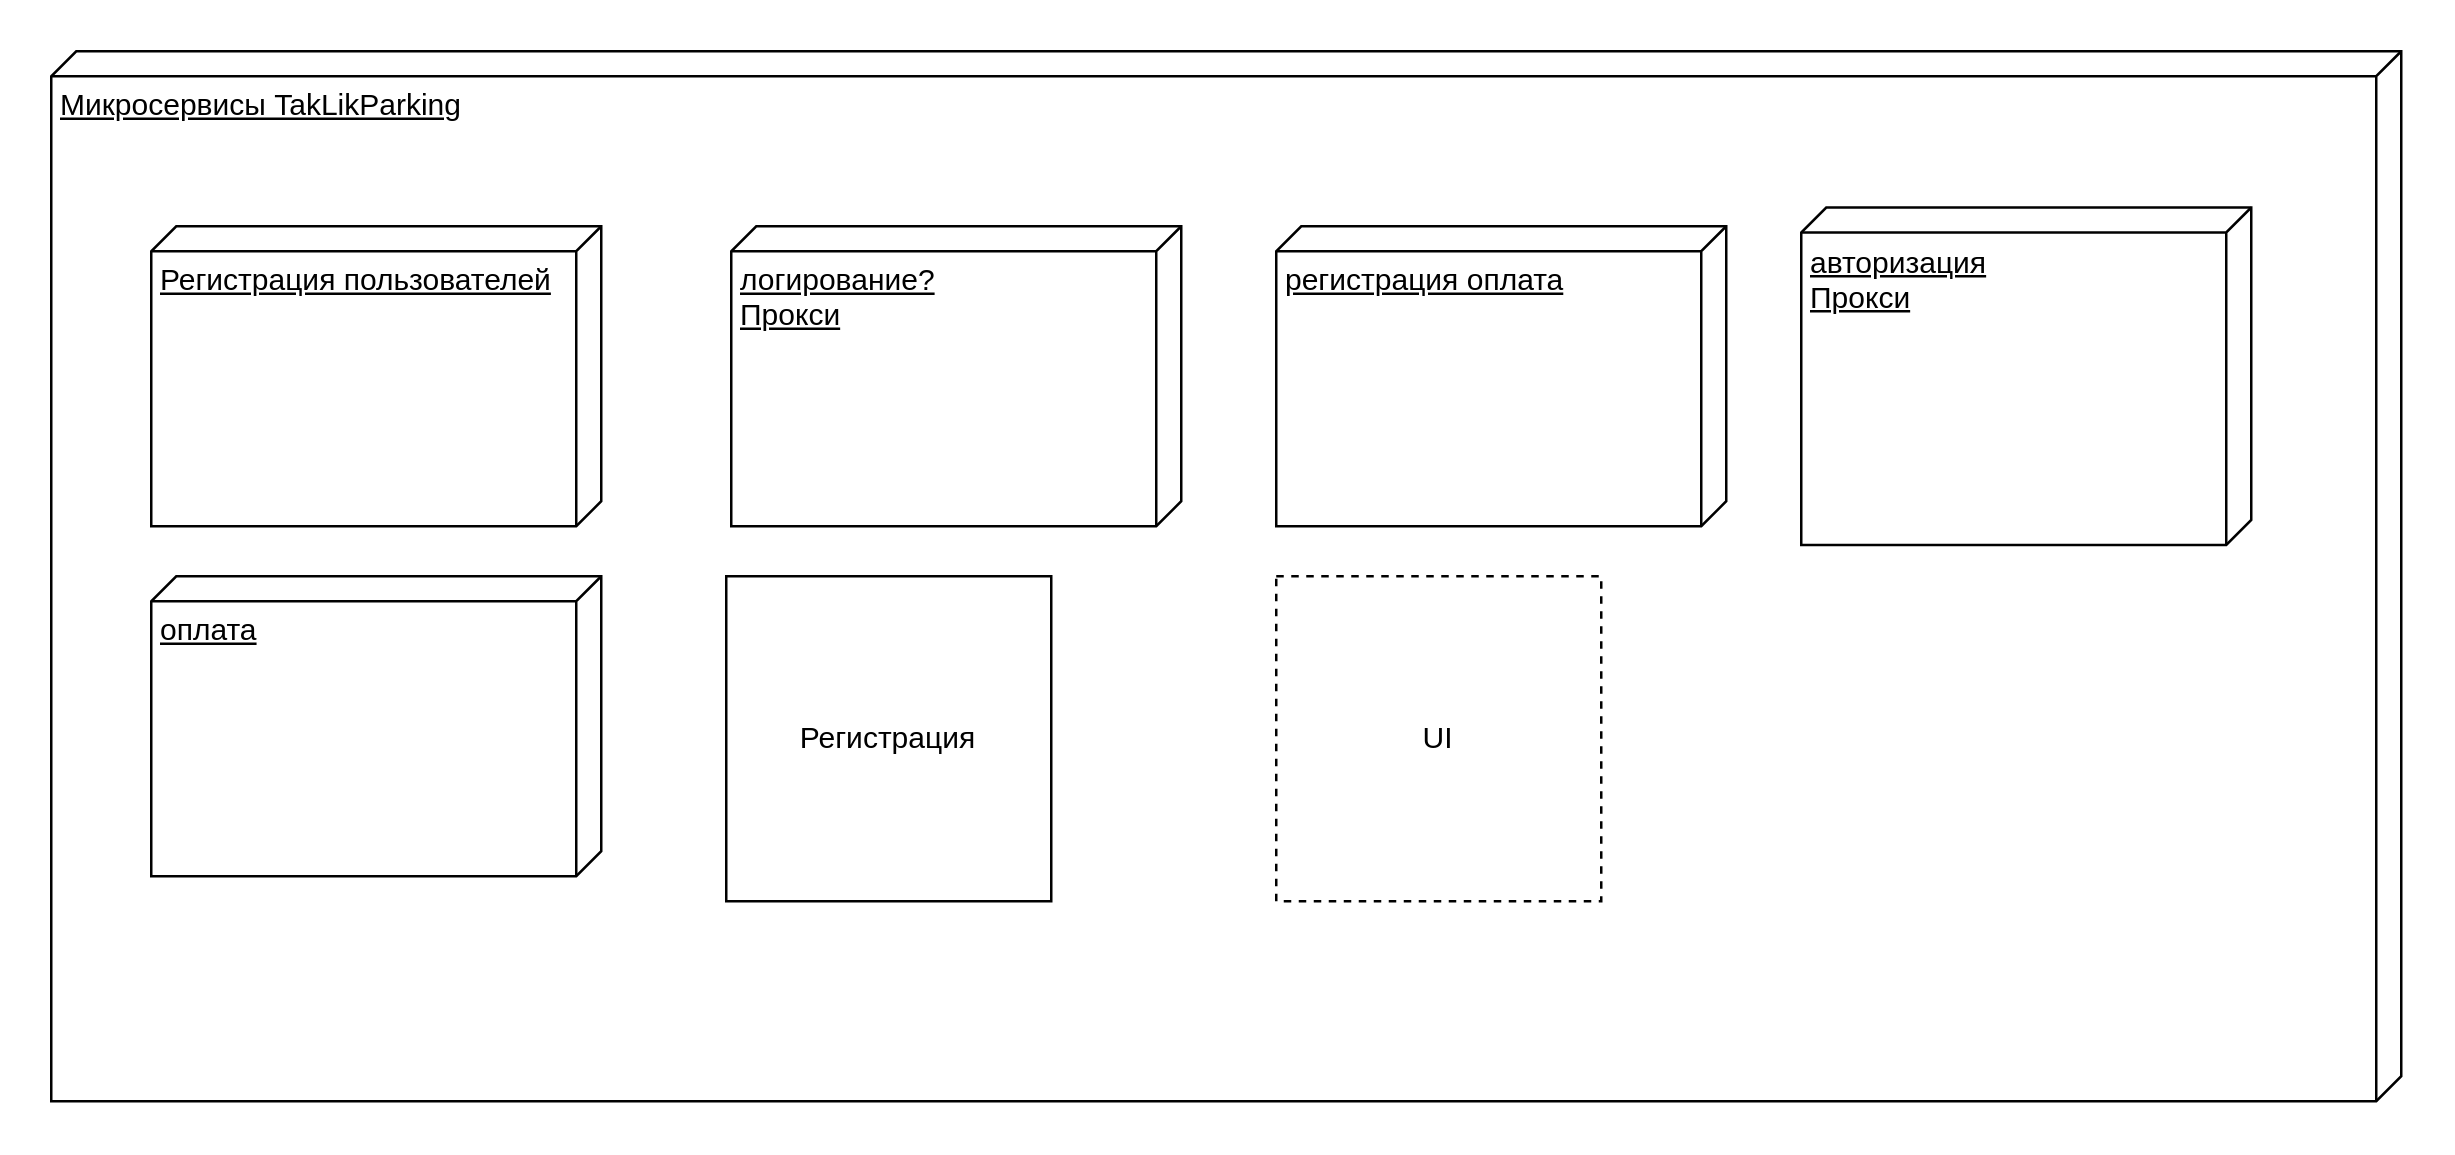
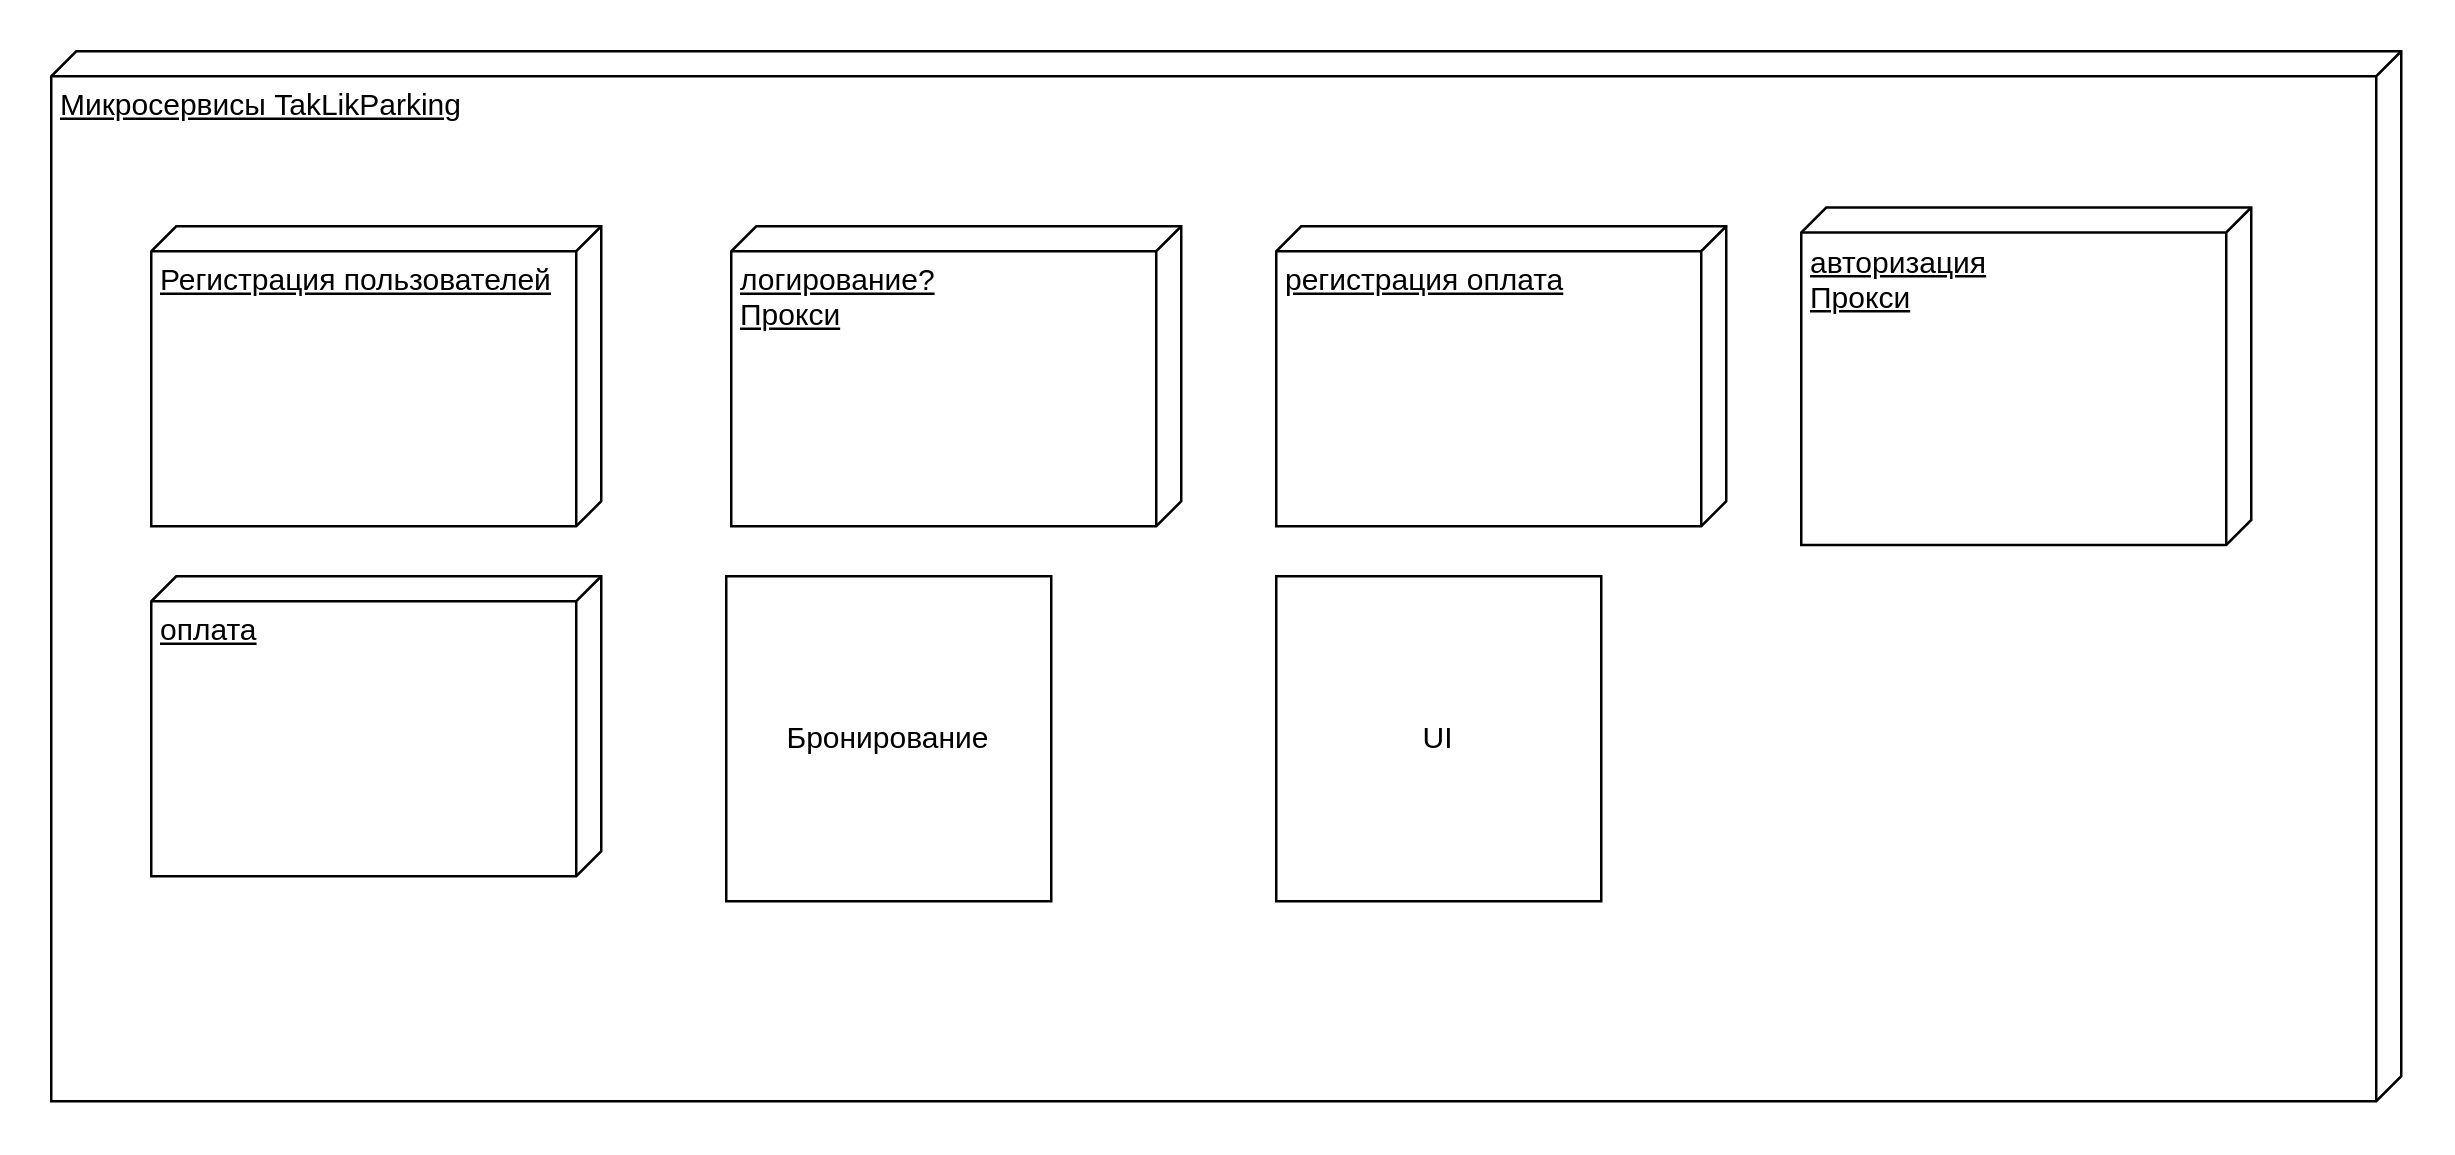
(889, 739) -> (889, 739)
(1439, 739) -> (1439, 739)
